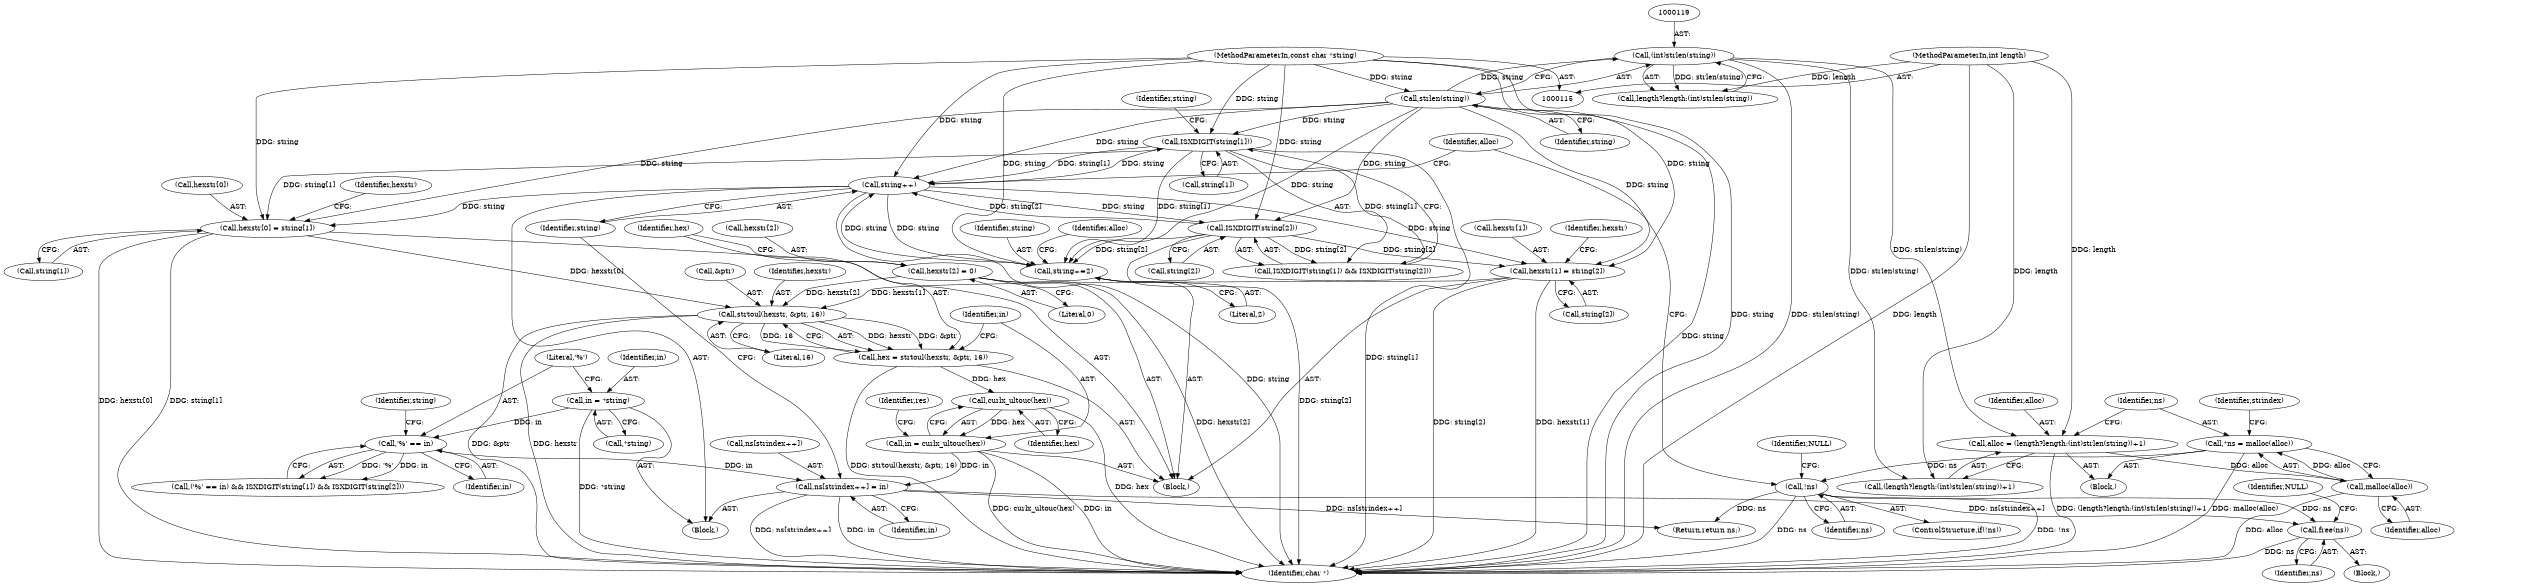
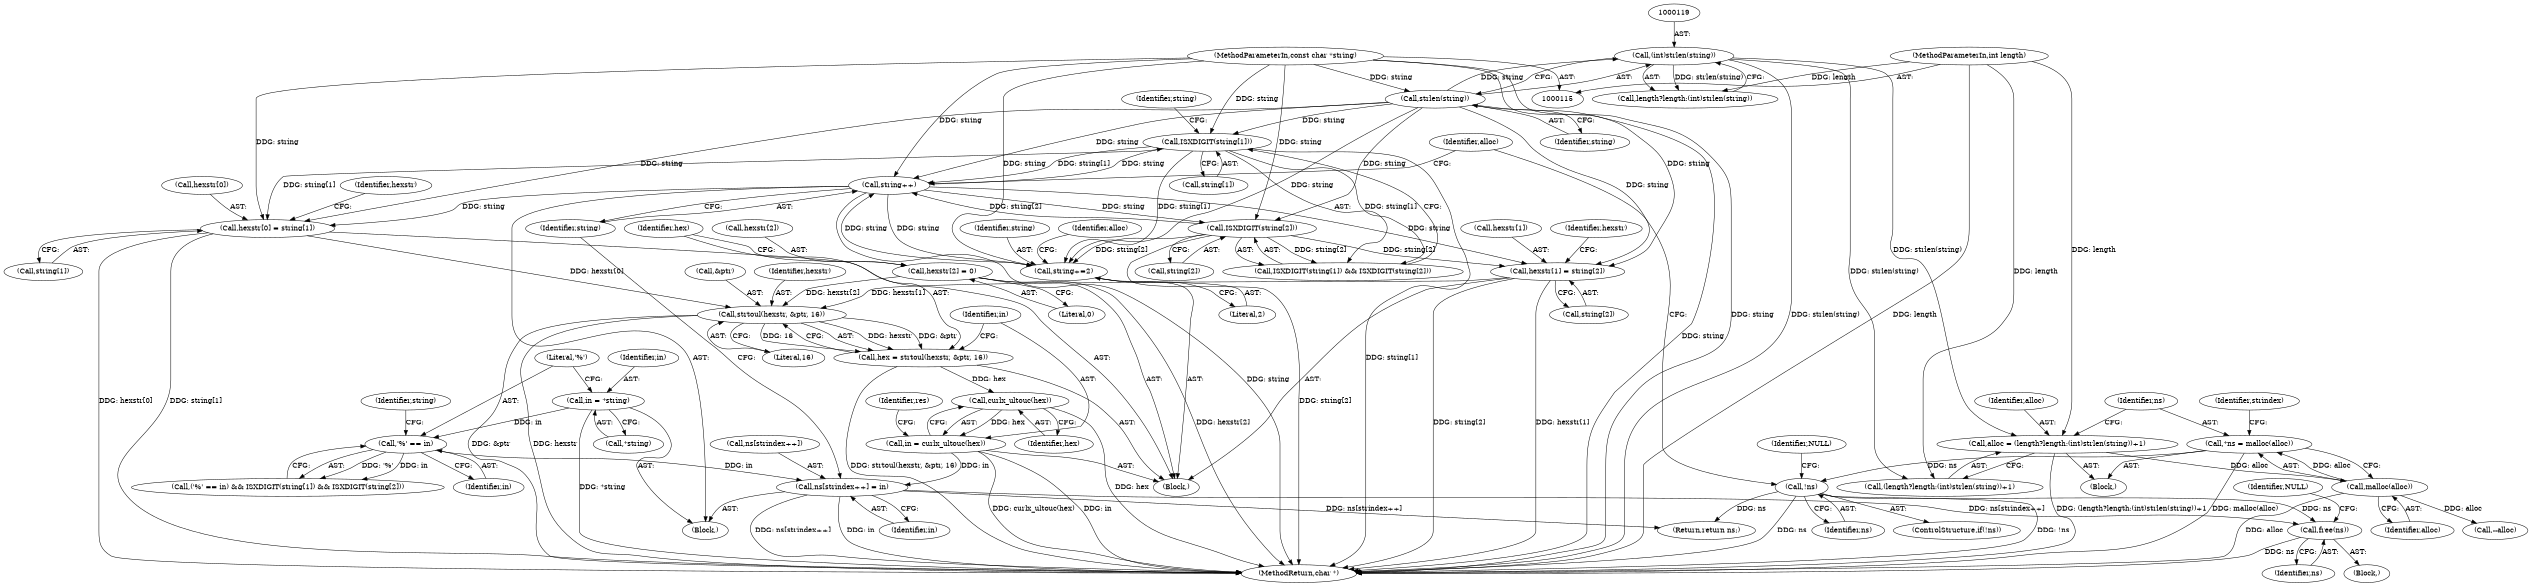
none -> (2495, 531)
(1299, 574) -> (1299, 574)
